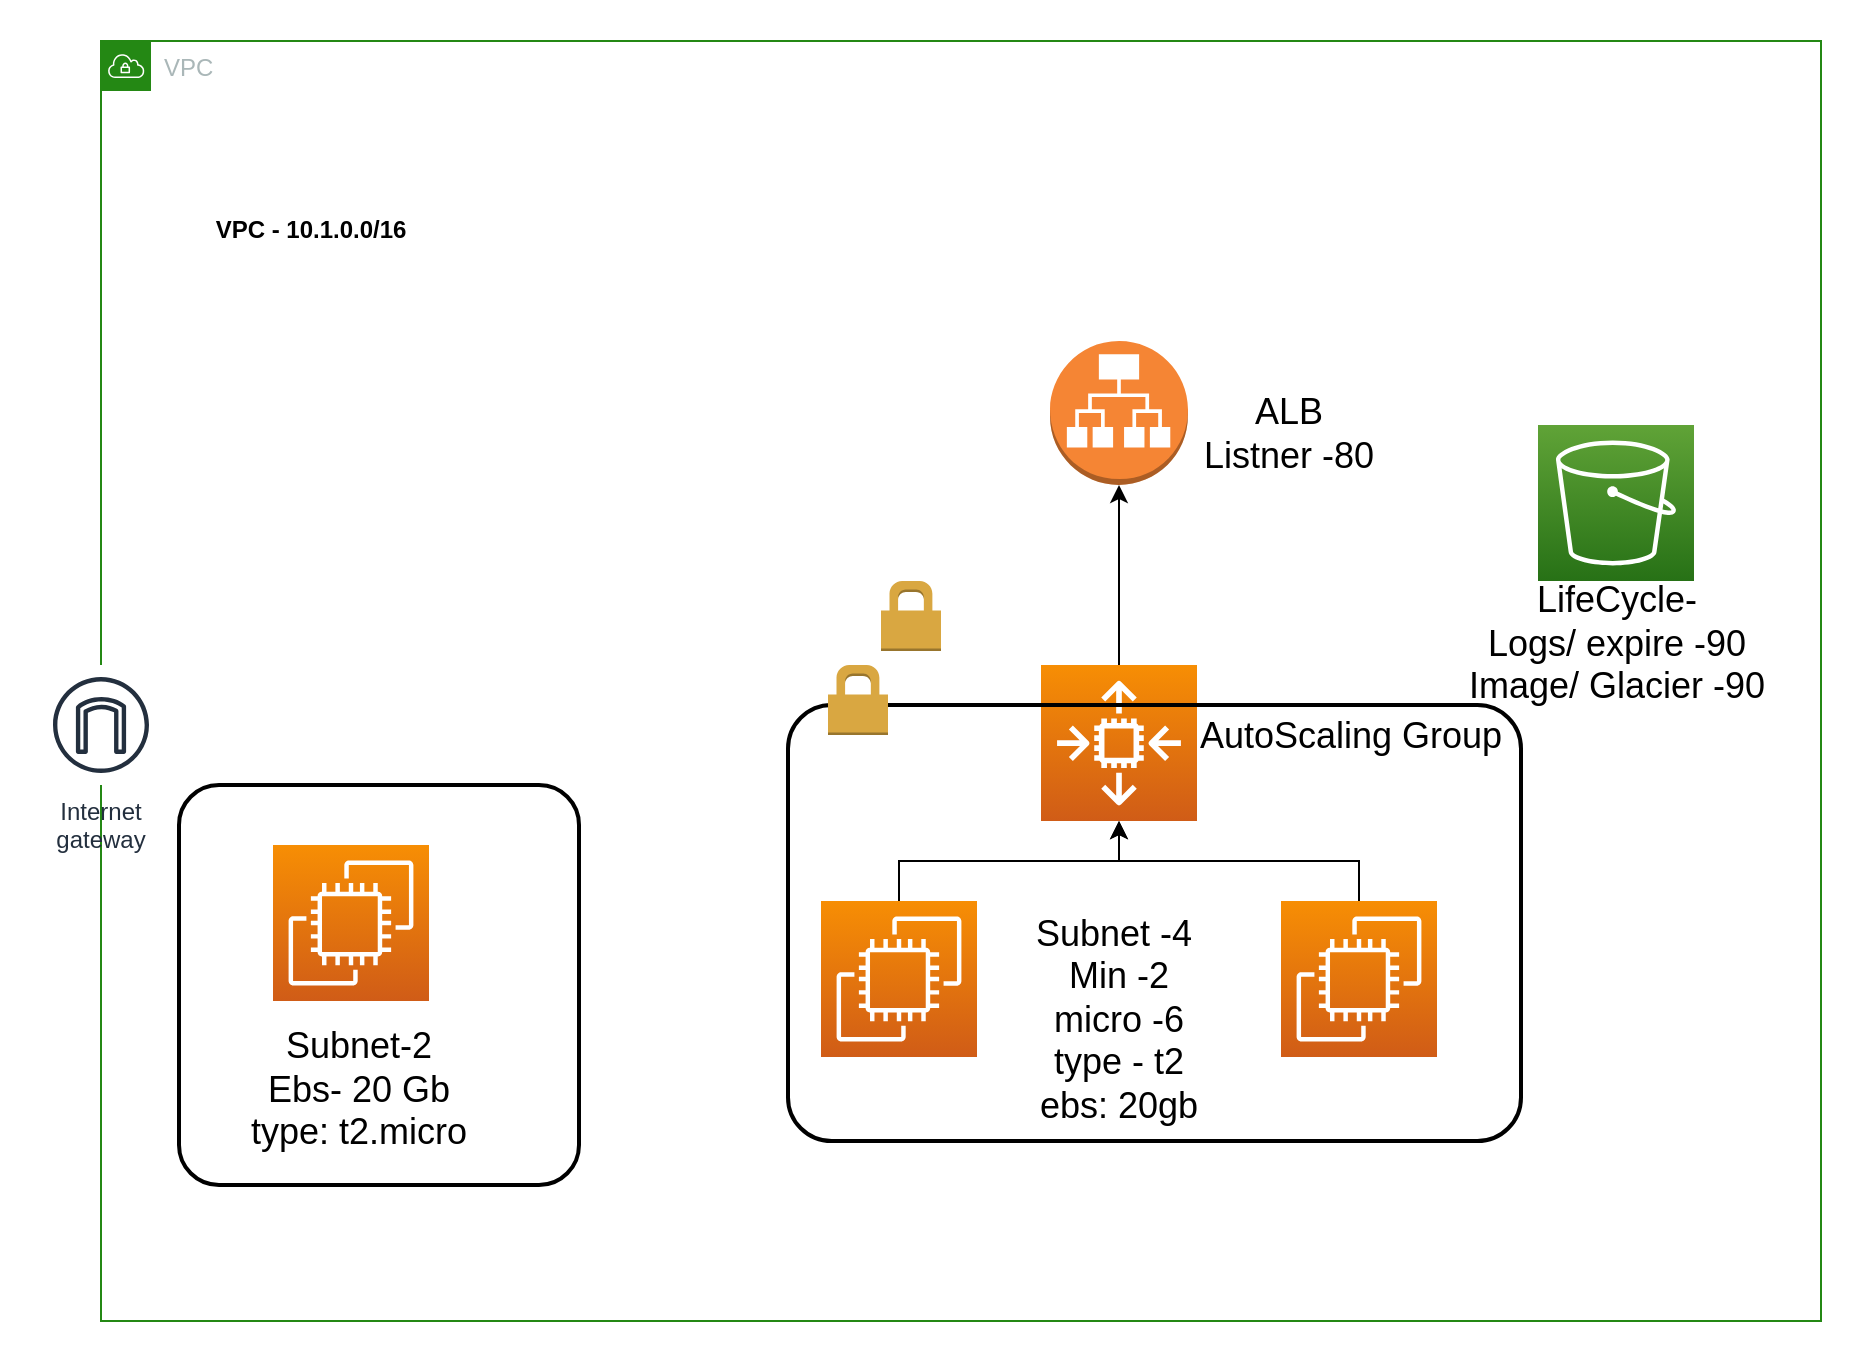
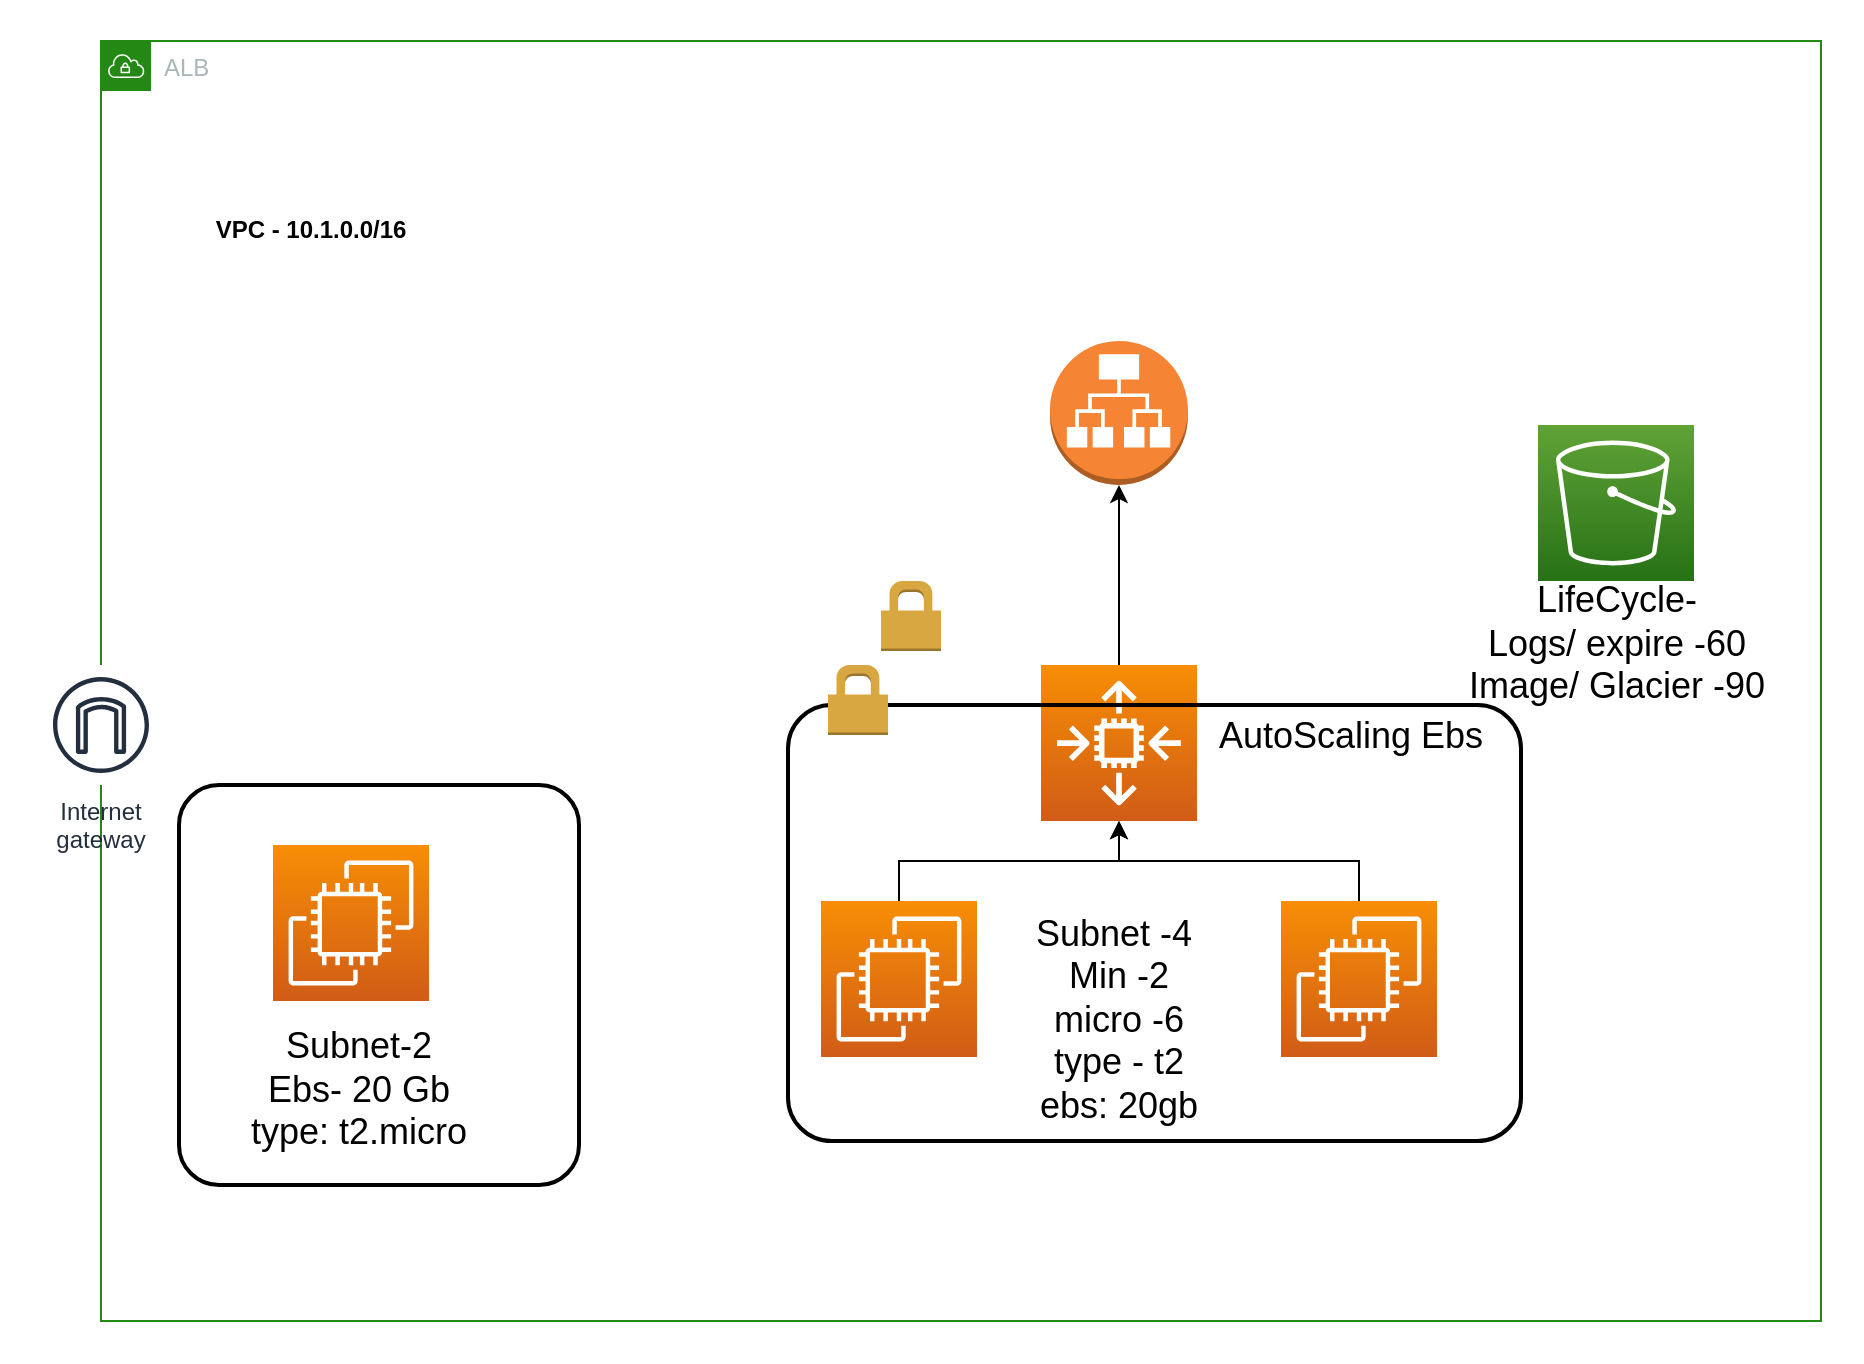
(185, 69) -> (185, 69)
(1288, 435) -> none
(1618, 645) -> (1618, 645)
(1352, 735) -> (1352, 735)
